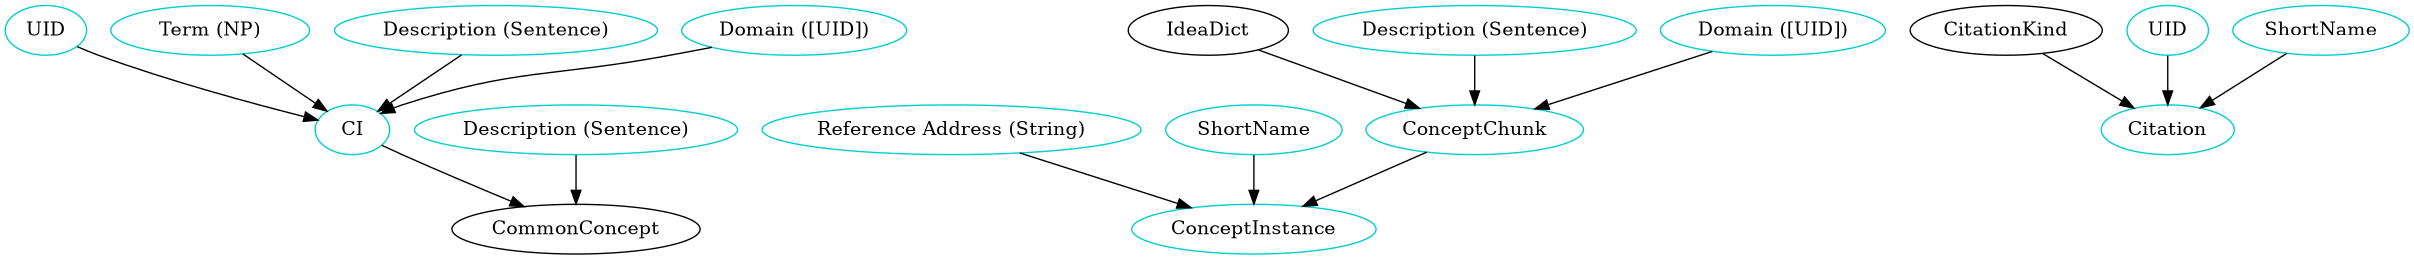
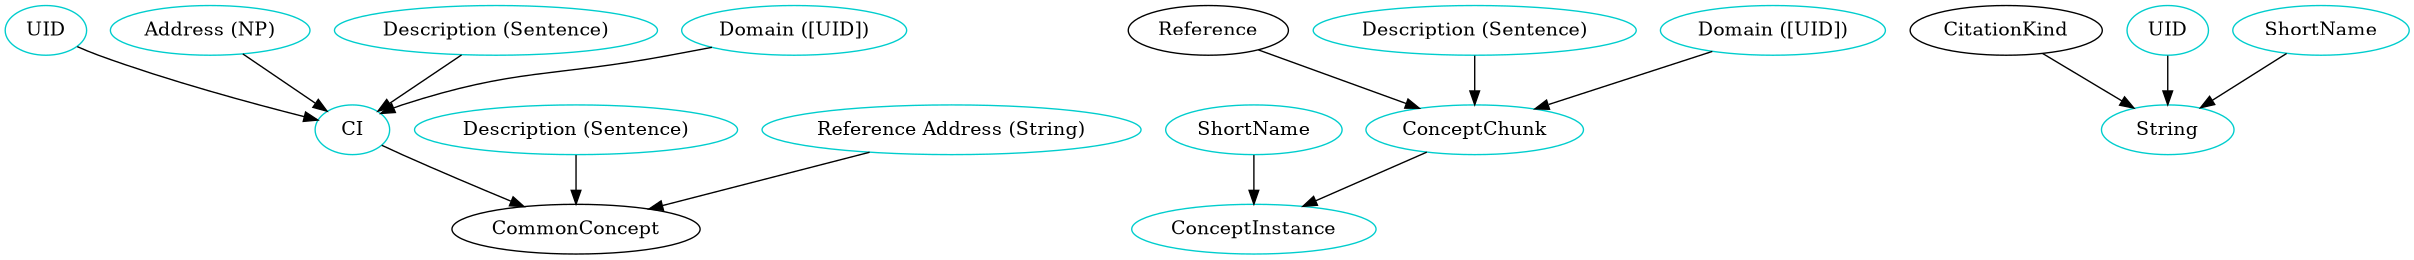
(210, 30) -> (210, 30)
(1208, 30) -> (1208, 30)
(2168, 130) -> (2168, 130)
(1099, 178) -> (766, 179)
